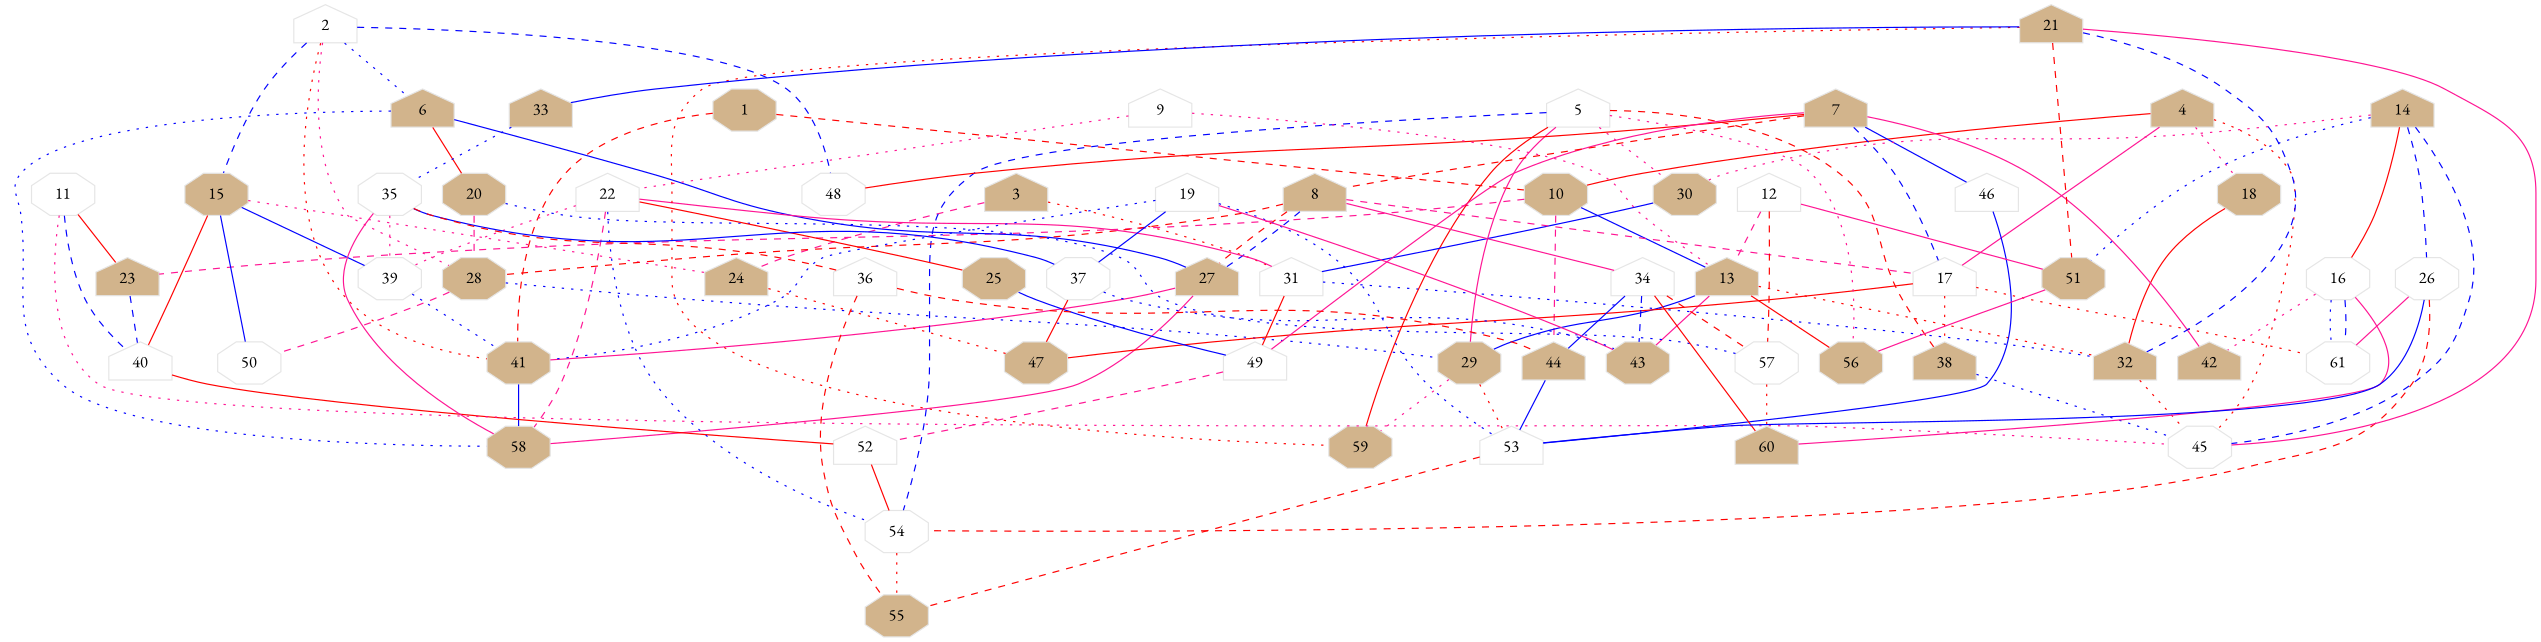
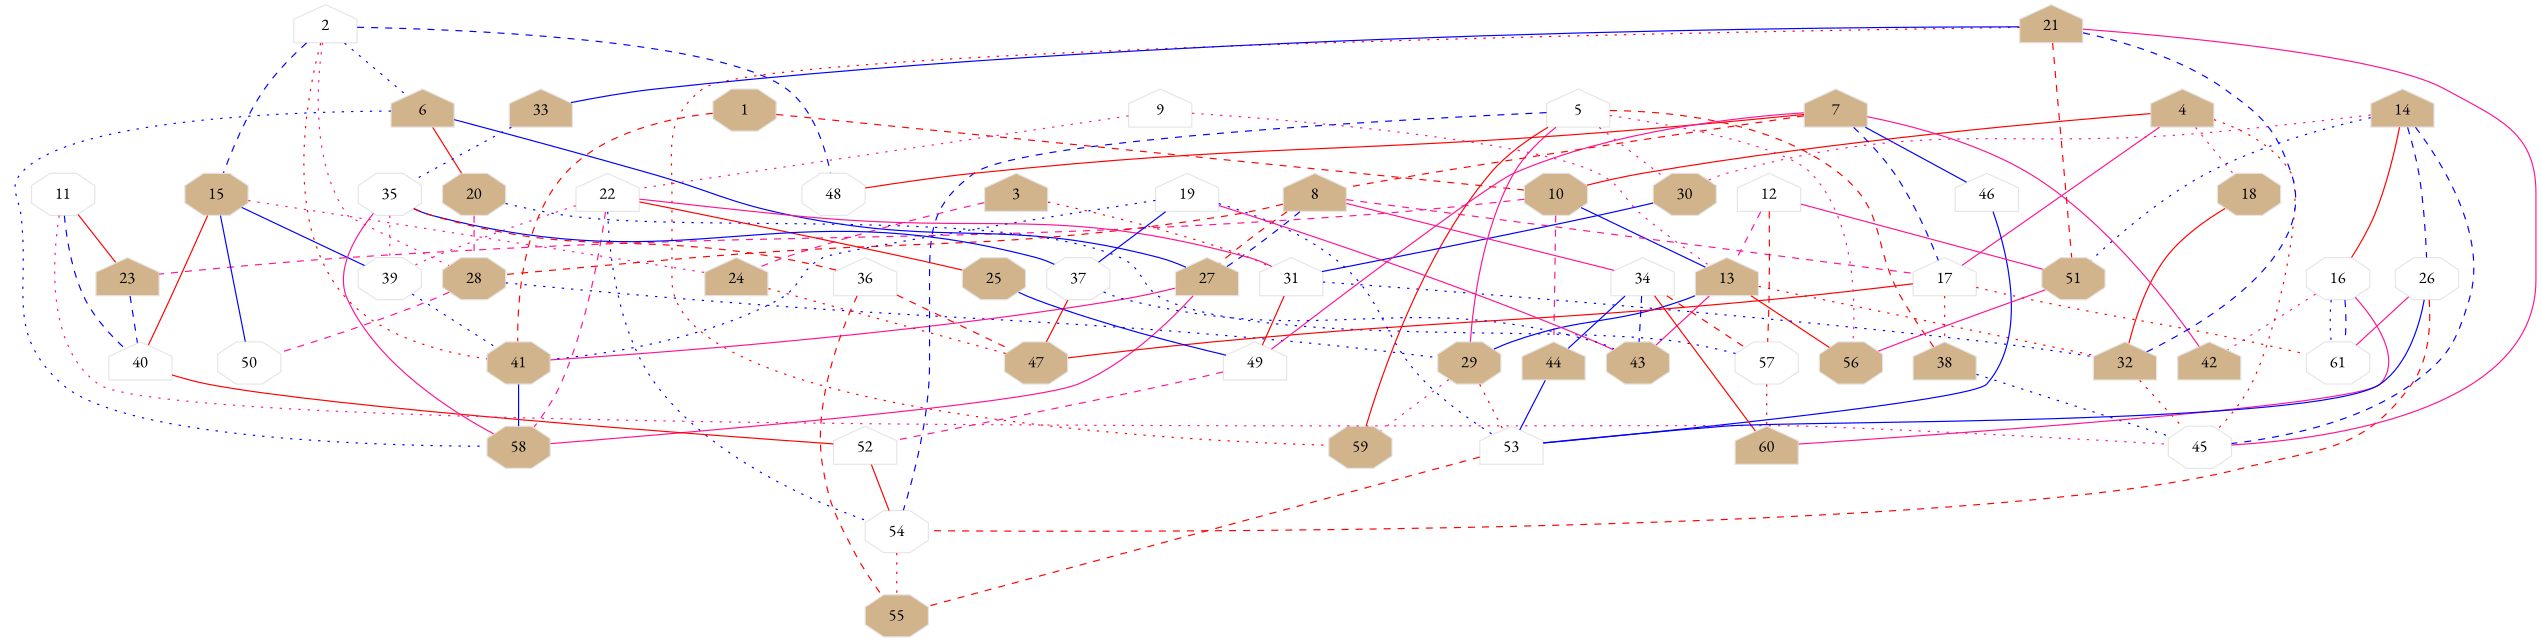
(1249, 311) -> (968, 329)
